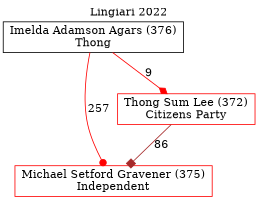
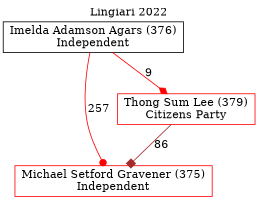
(93, 37) -> (93, 37)
(186, 109) -> (186, 109)
